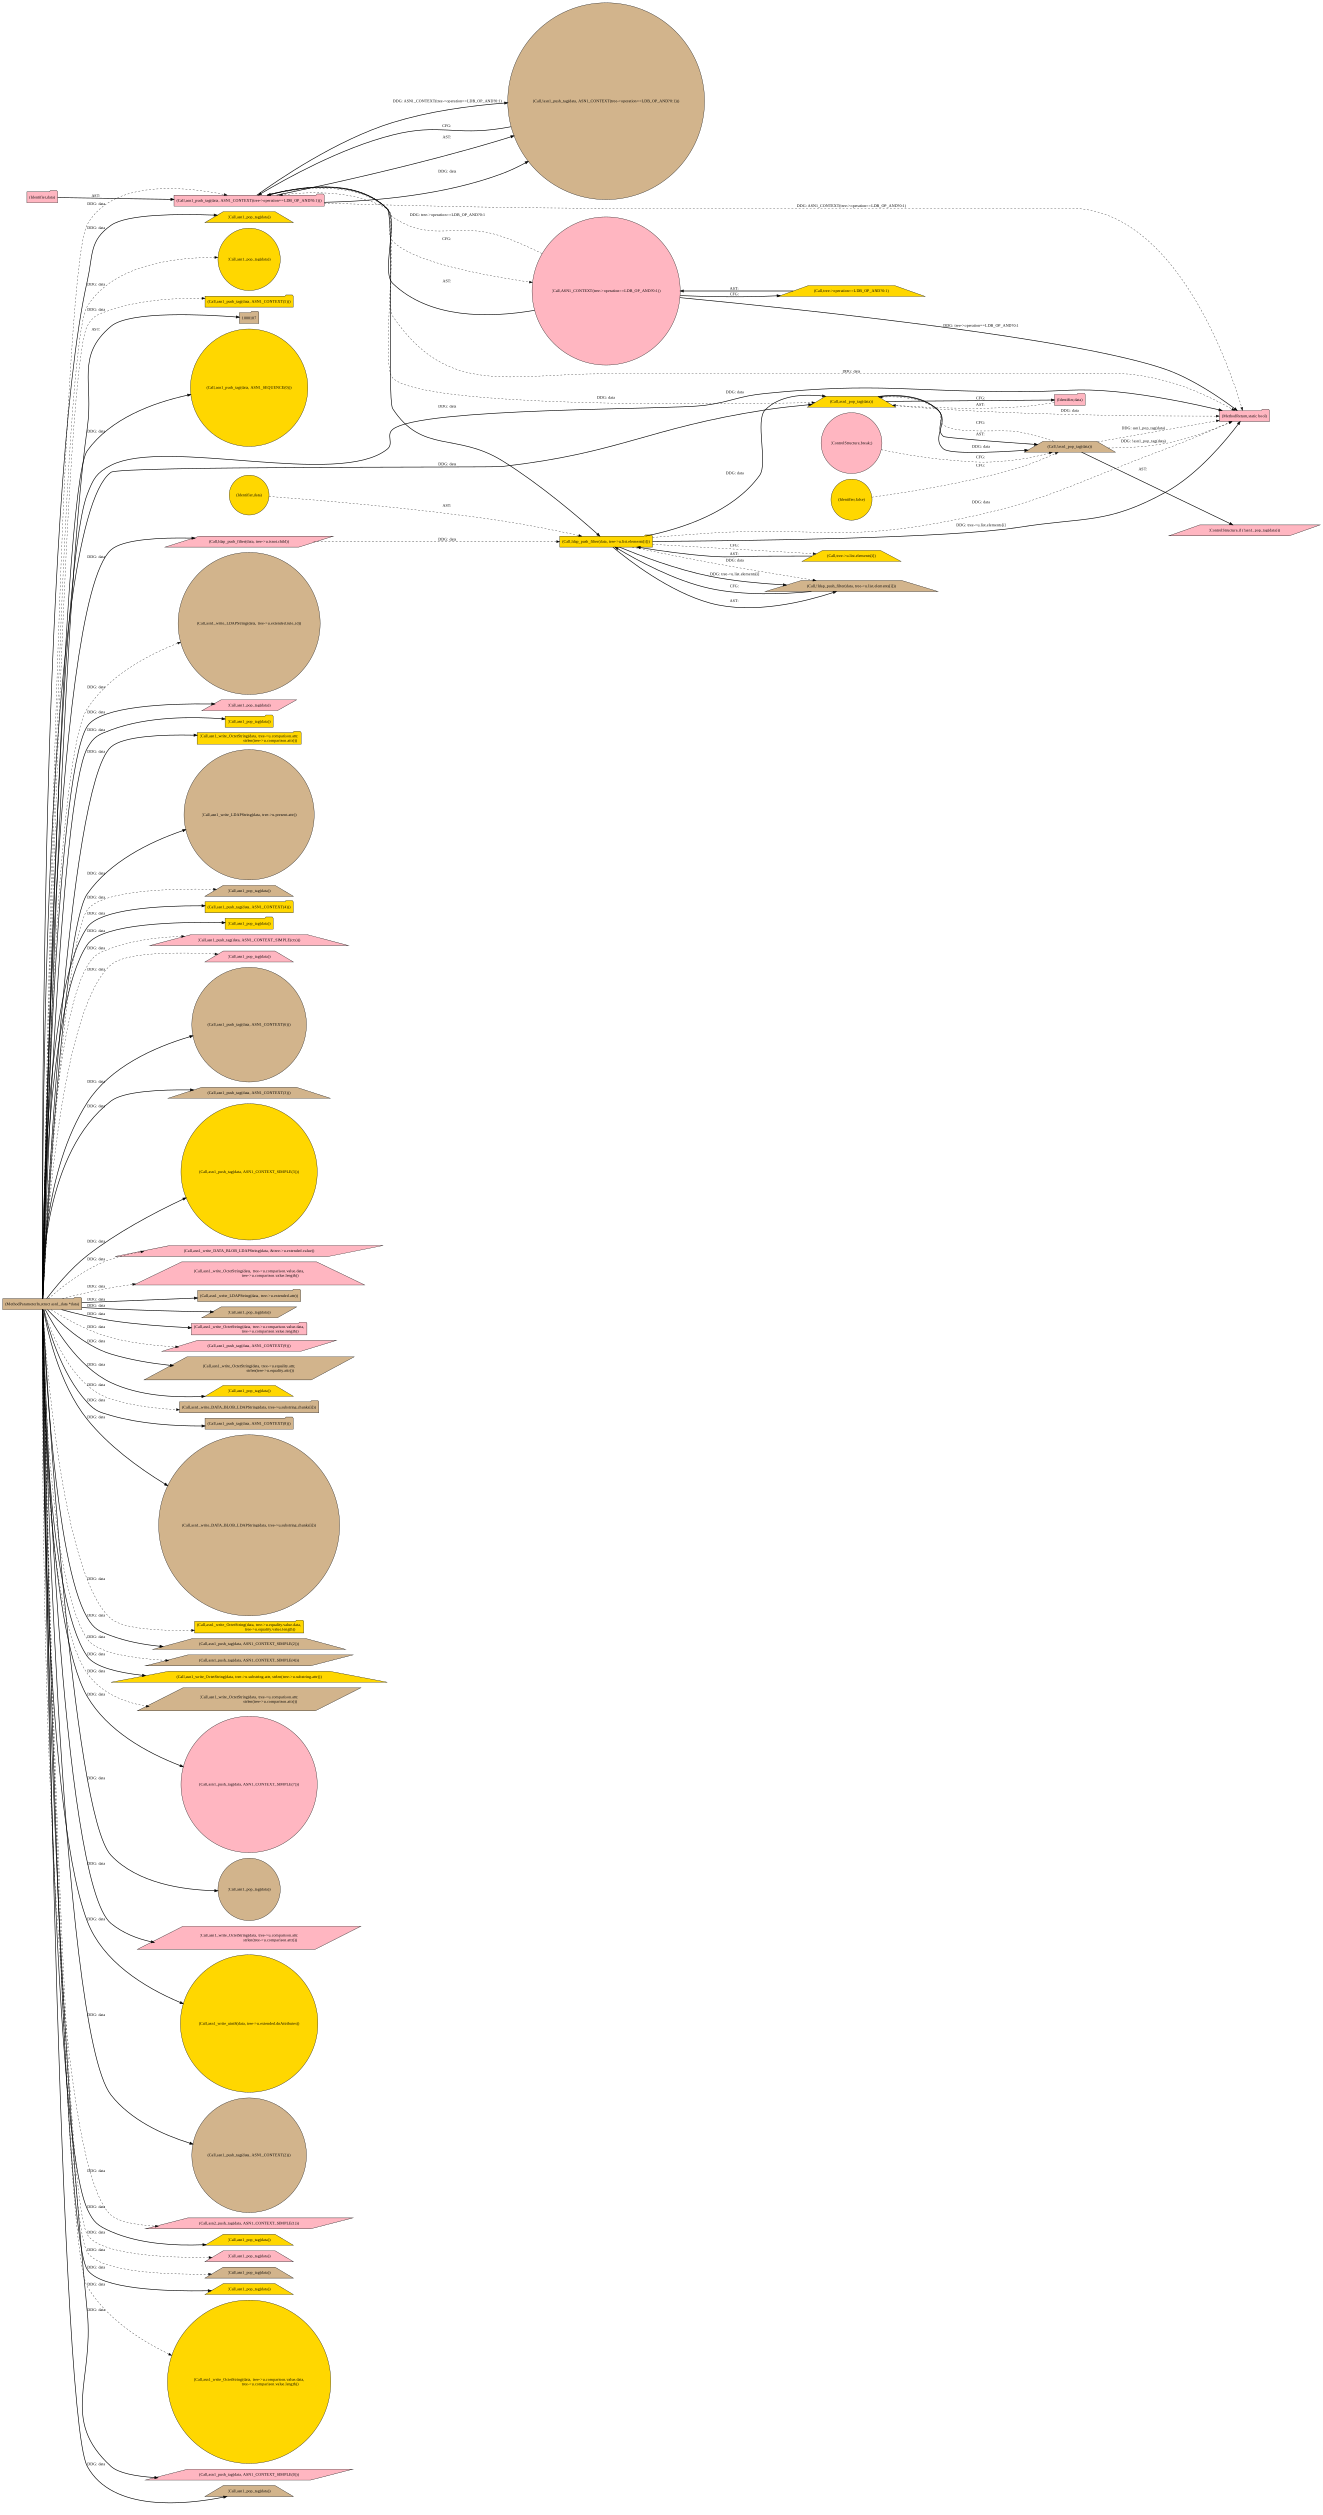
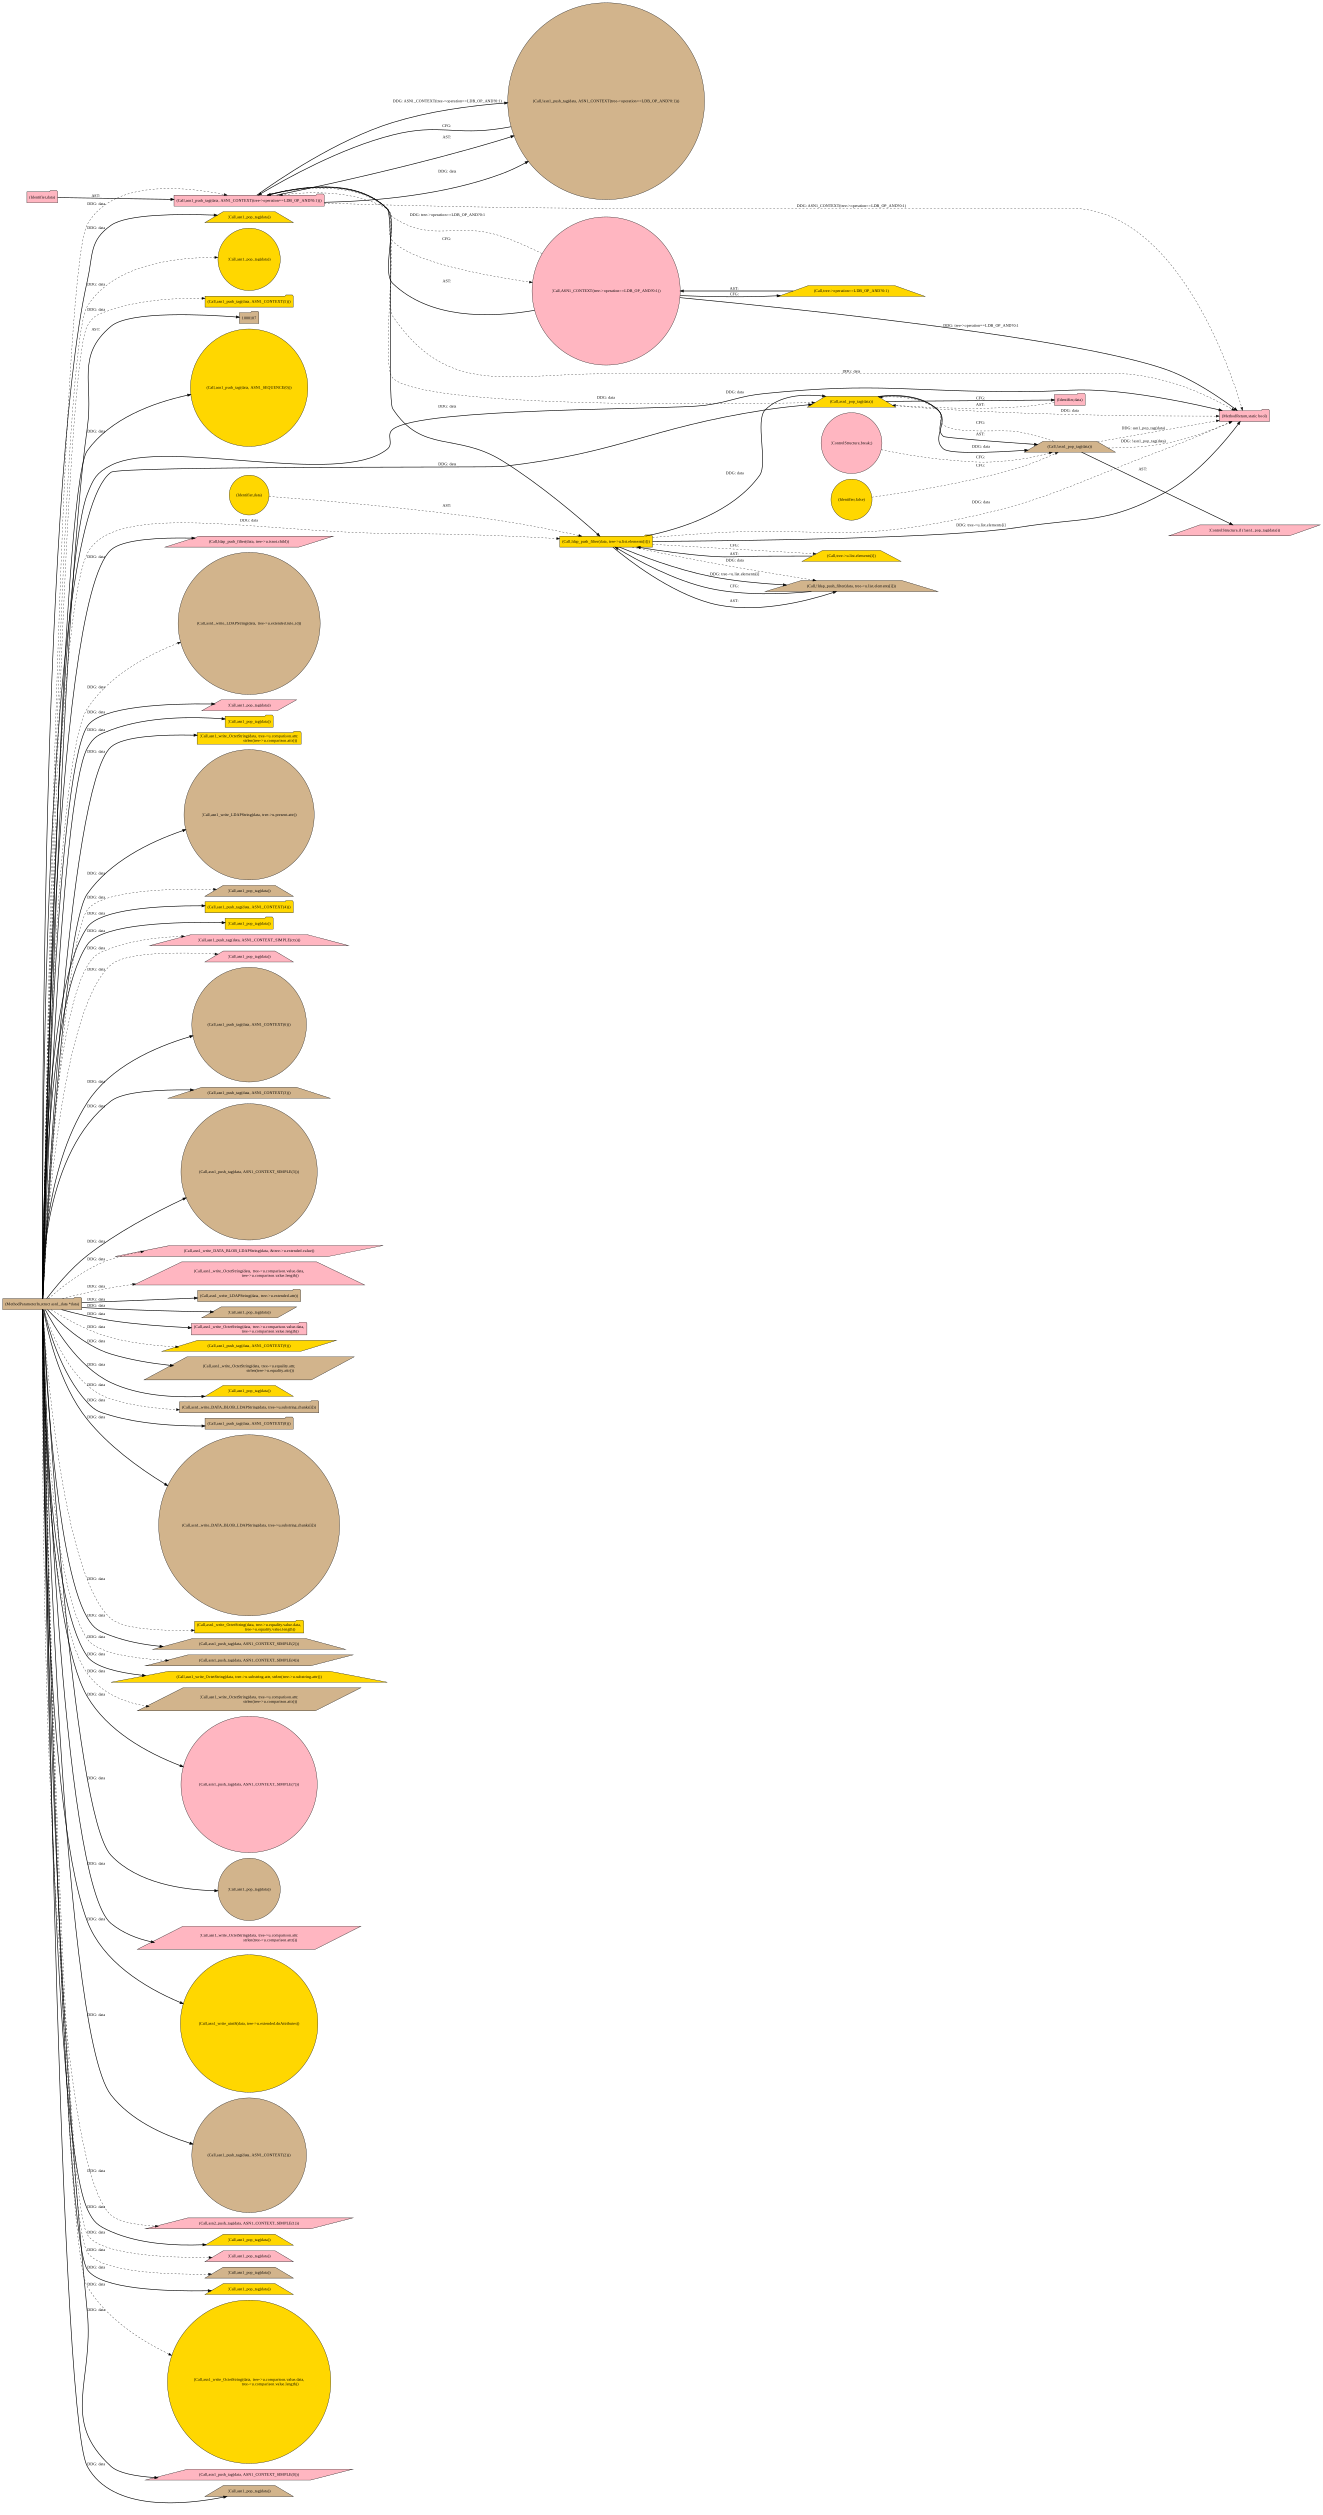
(435, 542) -> (73, 625)
(249, 1172) -> (249, 1172)
(249, 1346) -> (249, 1346)
